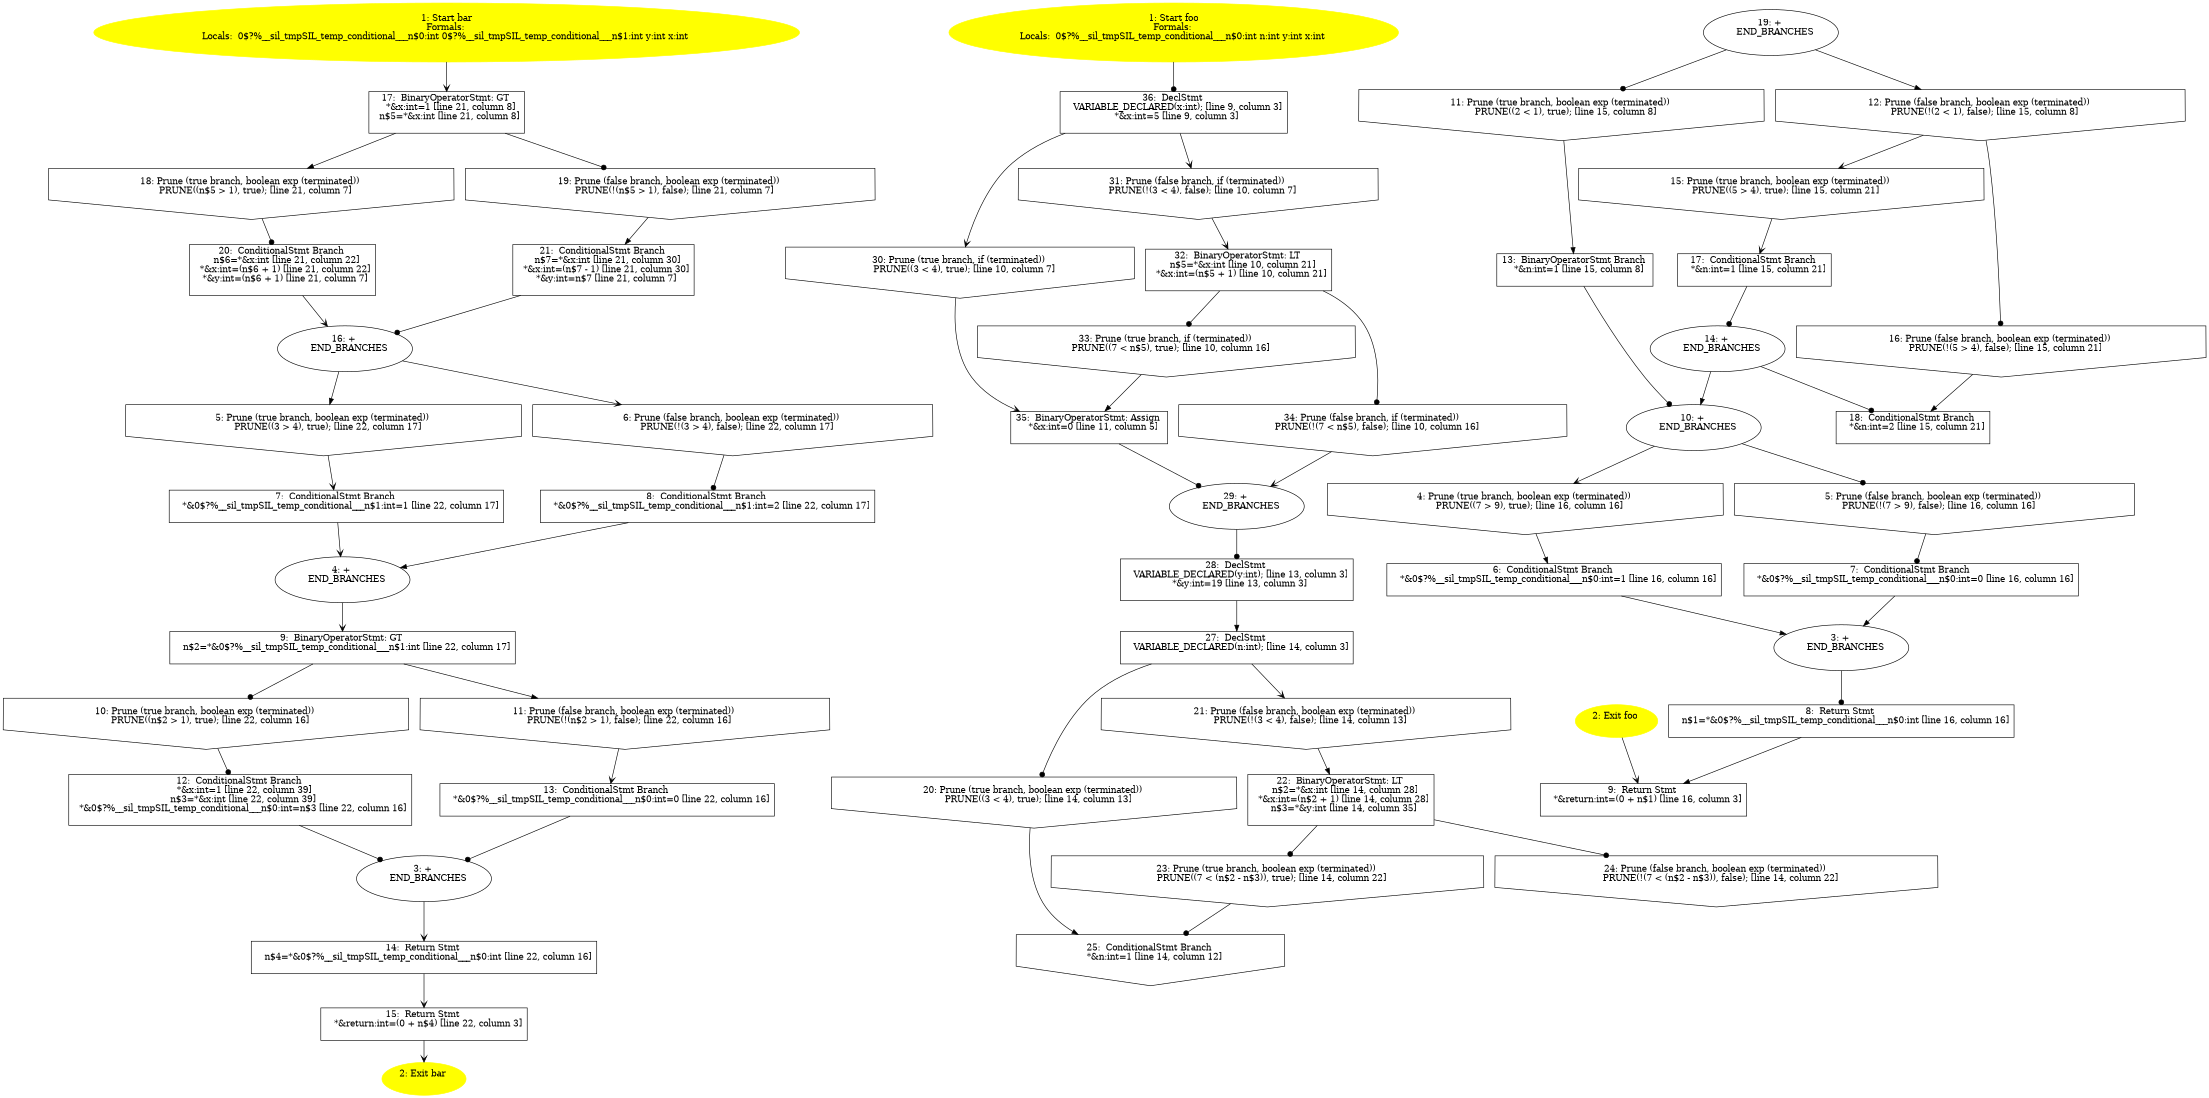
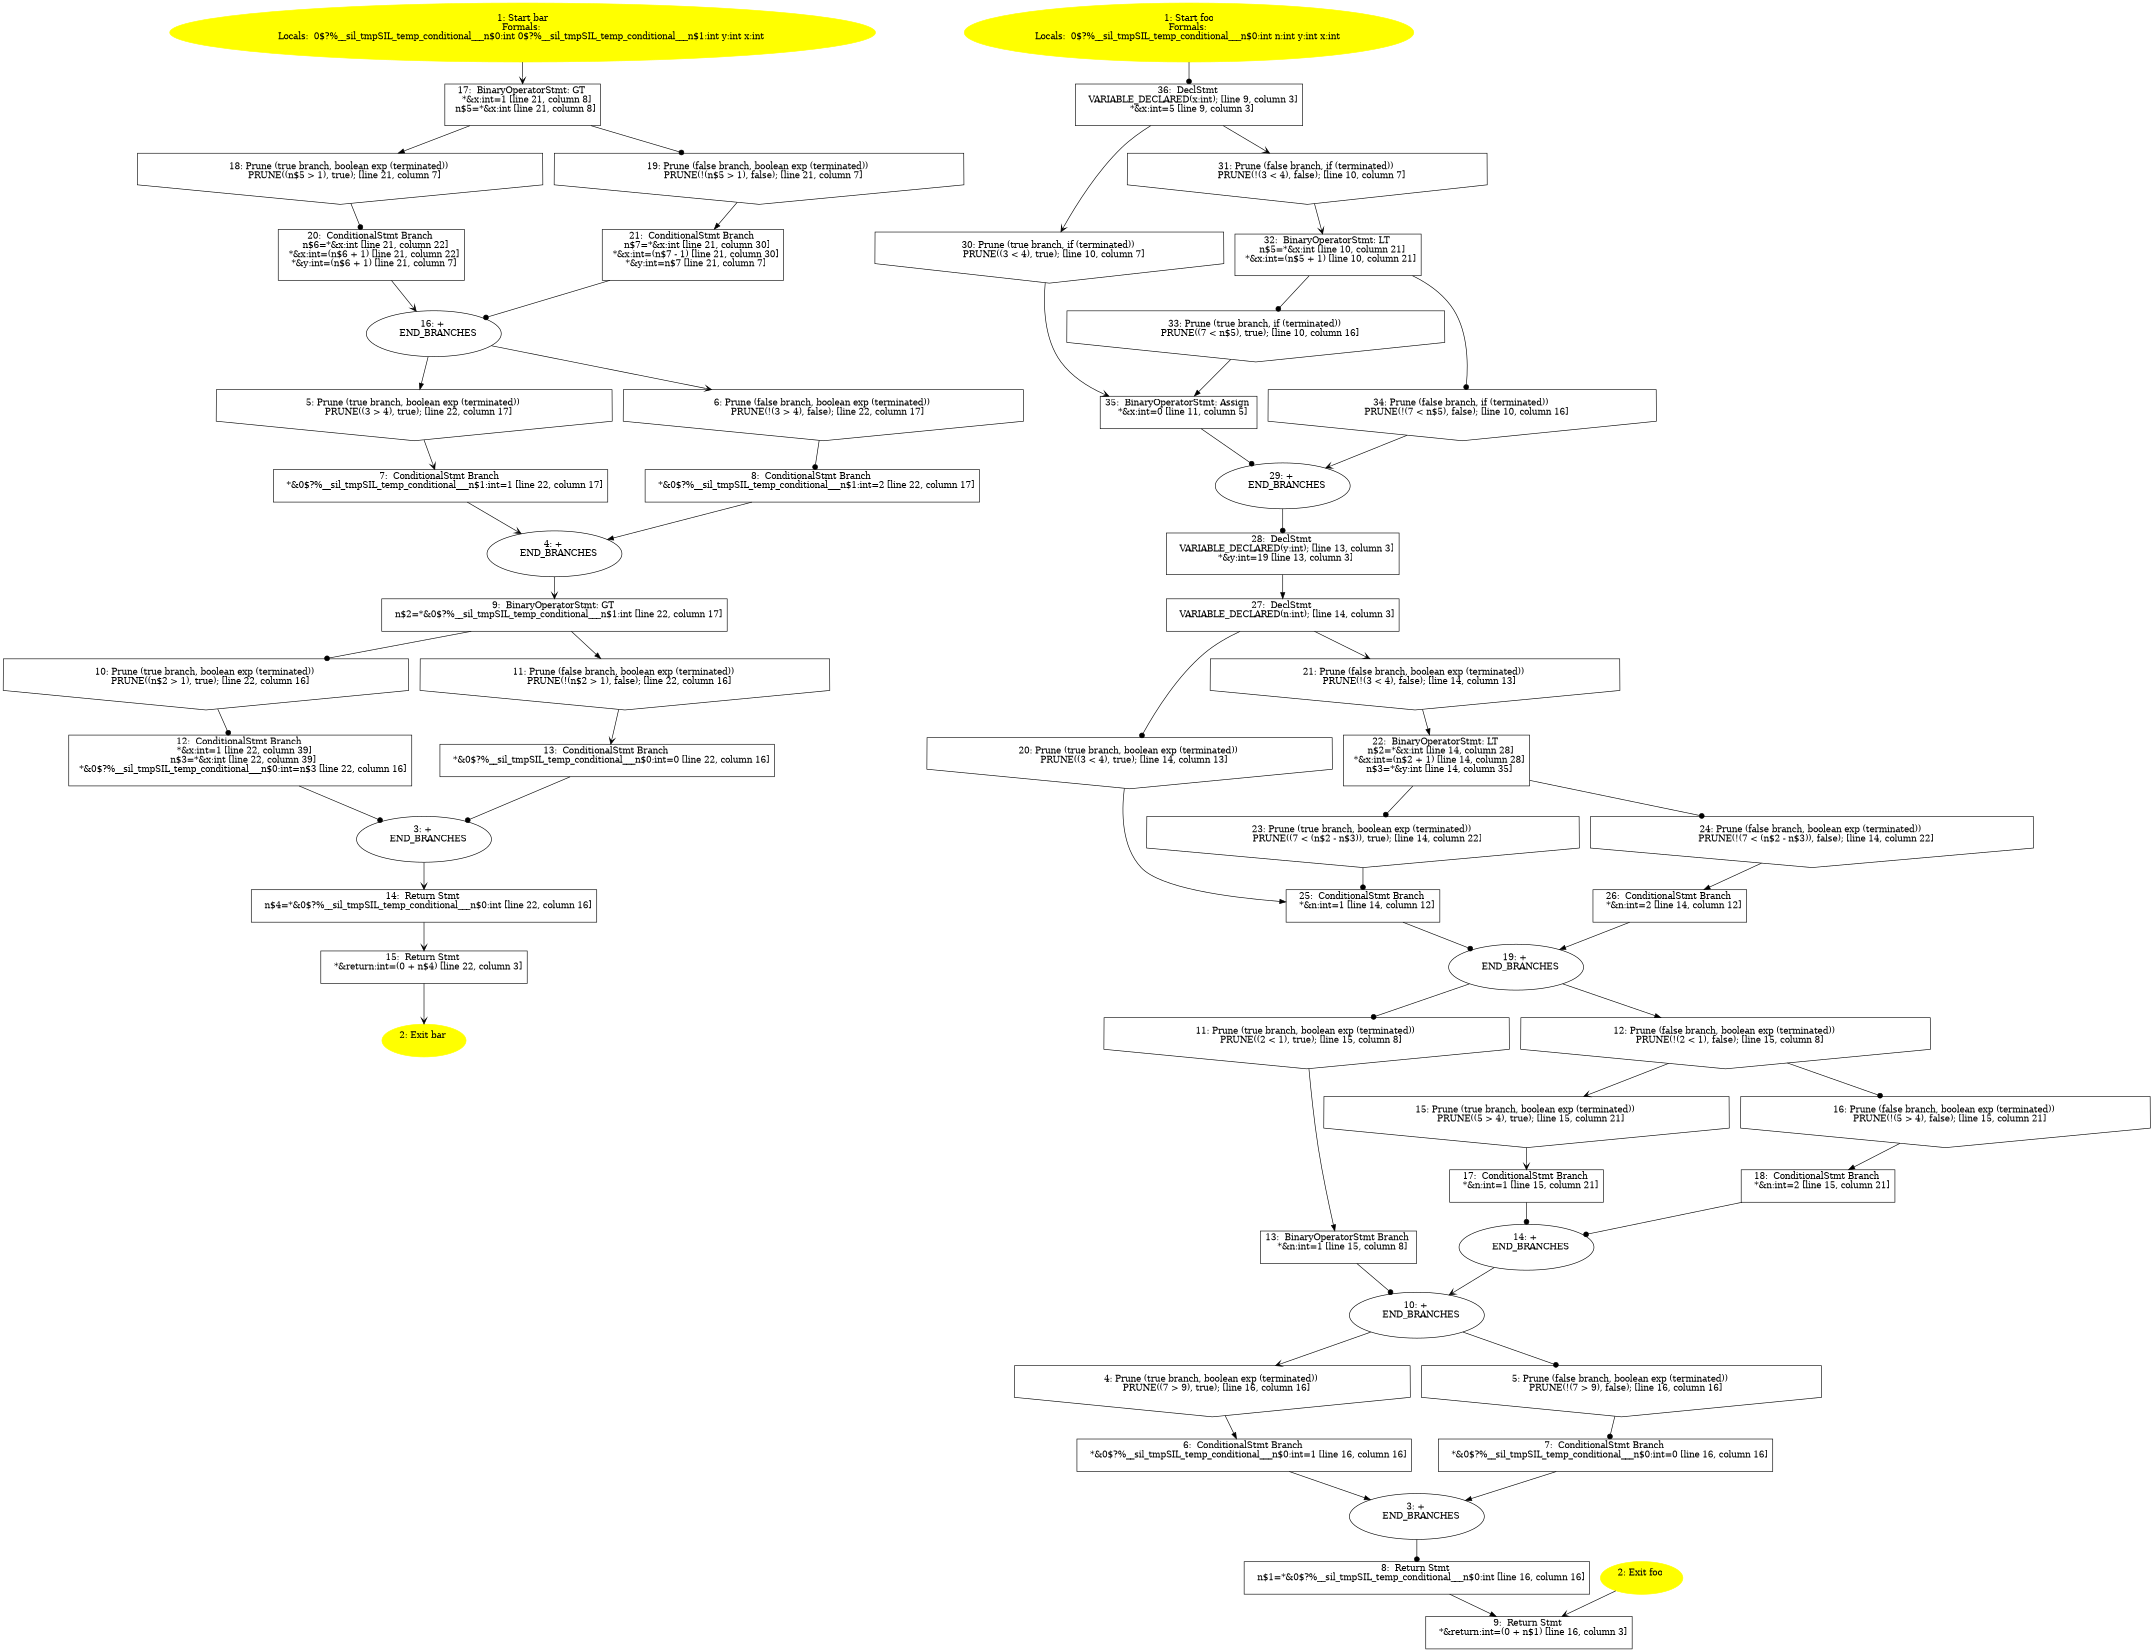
(1707, 385) -> (1474, 1280)
(1815, 388) -> (1665, 1218)
none -> (1670, 906)
none -> (1435, 935)
(1150, 957) -> (1363, 906)
